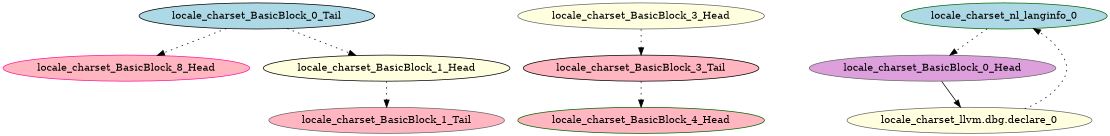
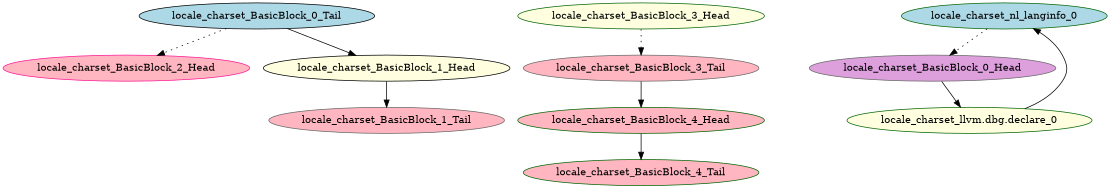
(641, 16) -> (641, 16)
(318, 41) -> (318, 41)
(126, 68) -> (126, 68)
(641, 68) -> (641, 68)
(1065, 75) -> (1065, 75)
(387, 91) -> (387, 91)
(641, 91) -> (641, 91)
(970, 120) -> (970, 120)
none -> (641, 173)
